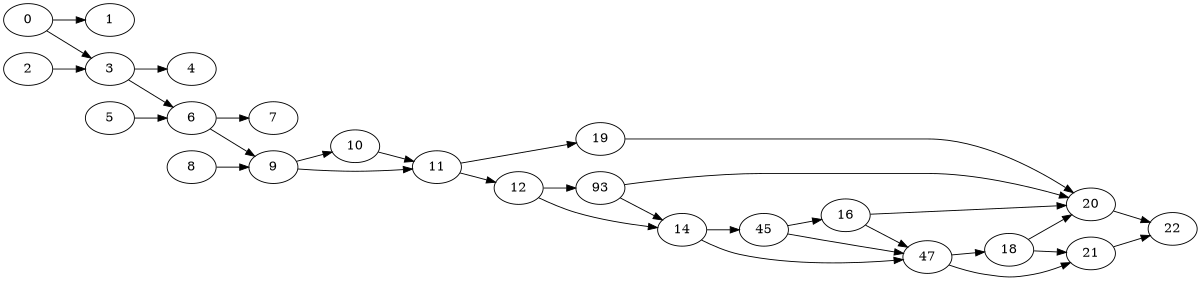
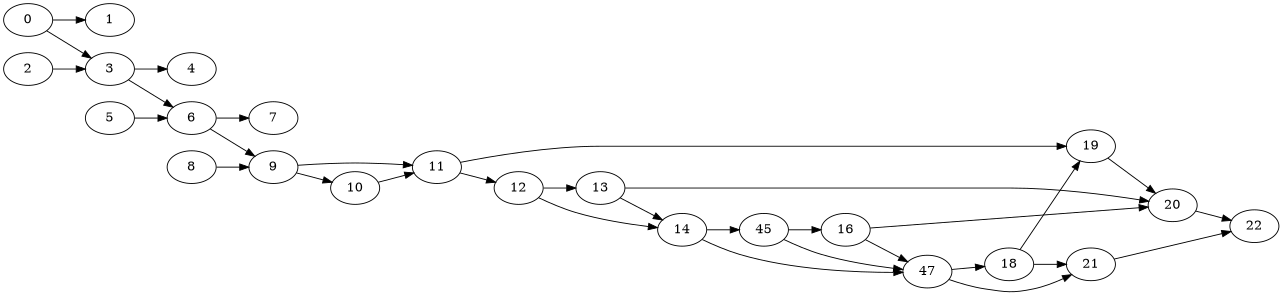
(600, 188) -> (600, 188)
(1046, 229) -> (1049, 207)
